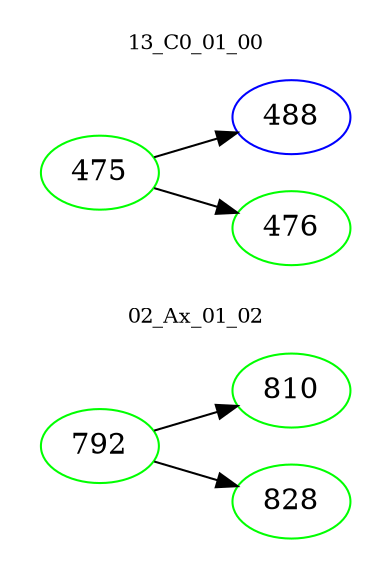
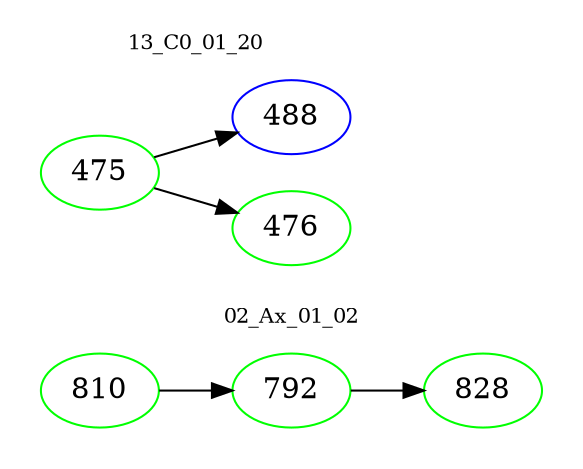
(196, 44) -> (196, 44)
(186, 421) -> (185, 391)
